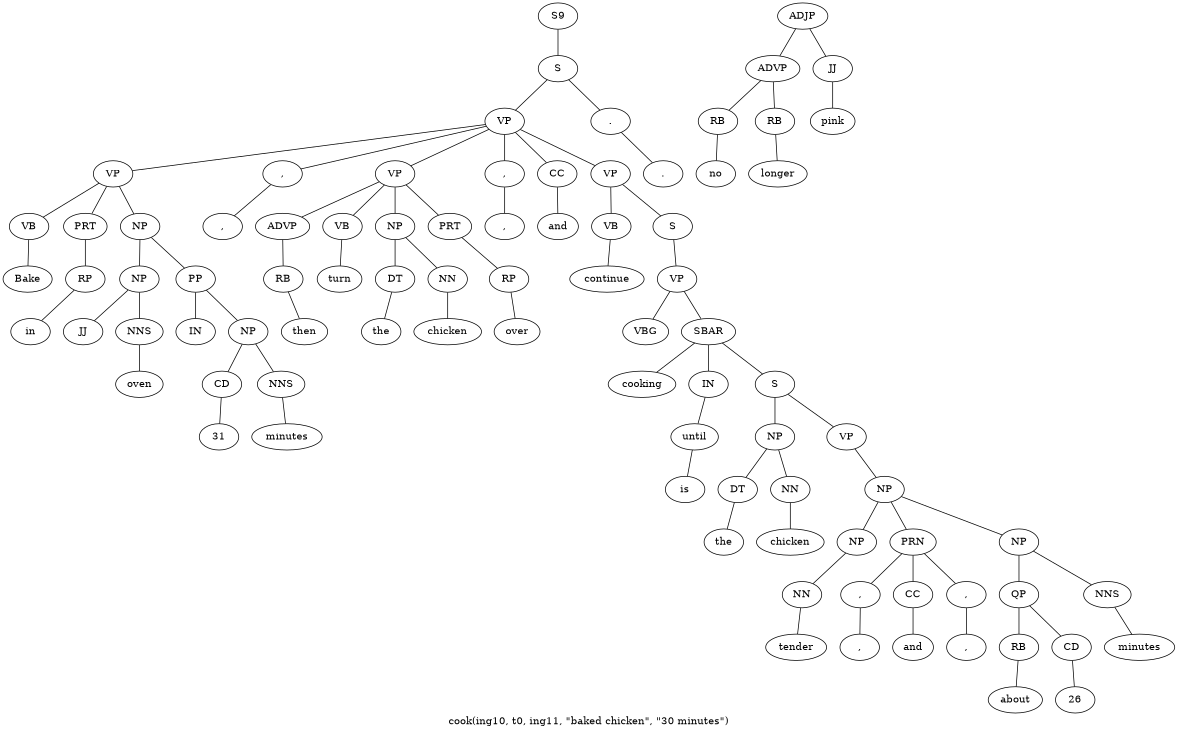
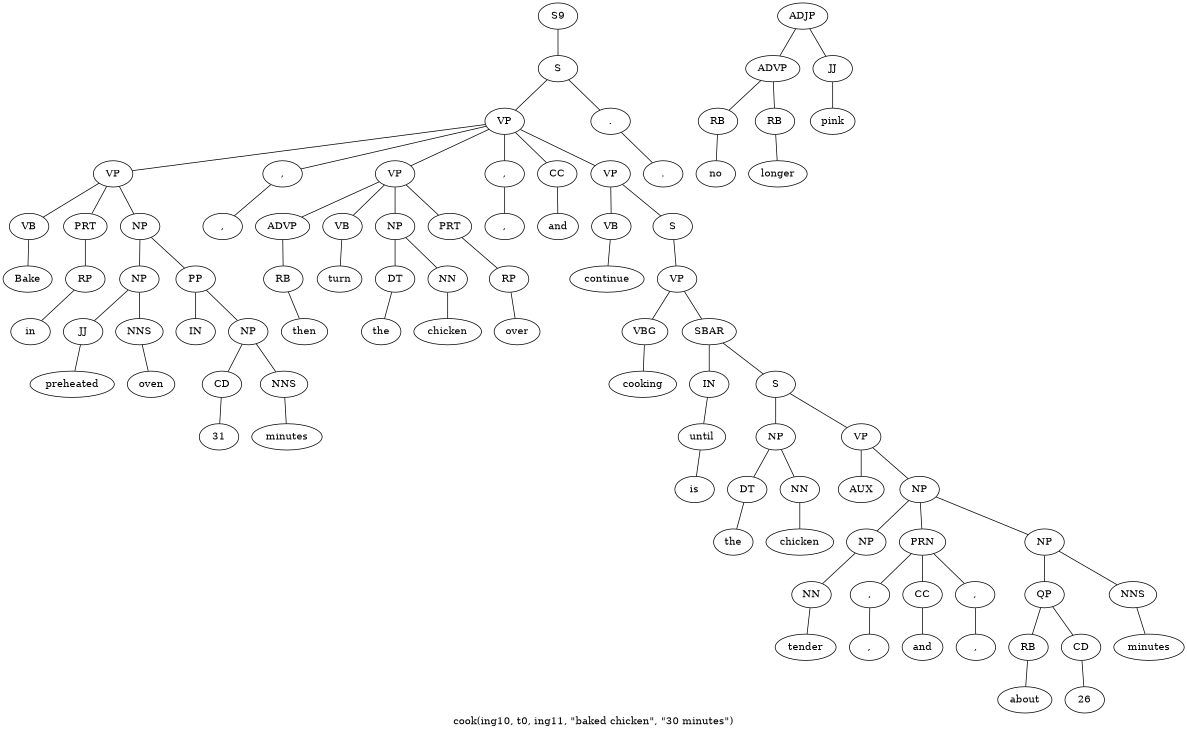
(676, 358) -> (644, 358)
none -> (72, 384)
none -> (861, 489)
